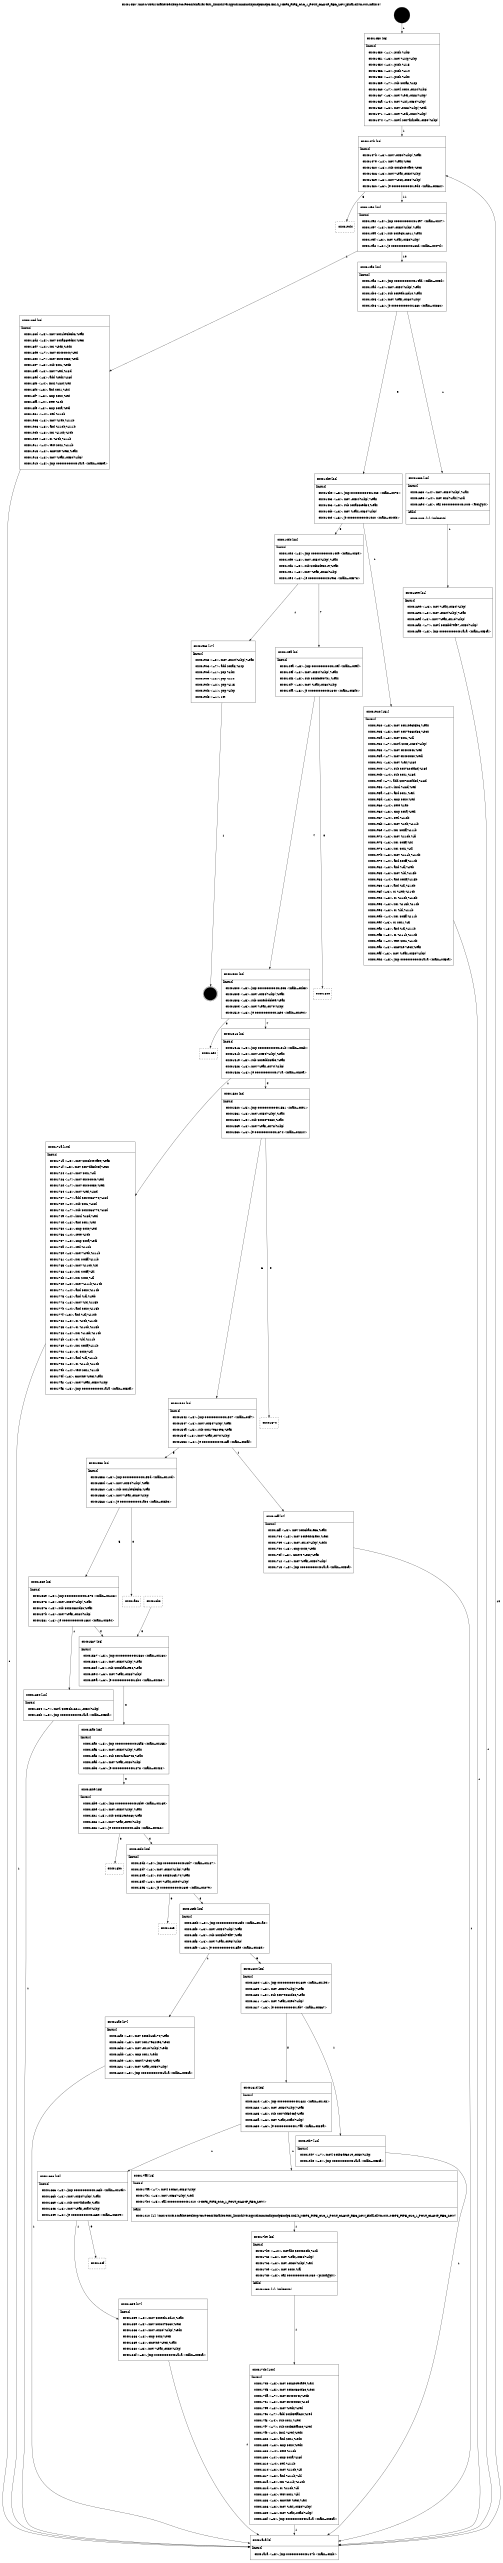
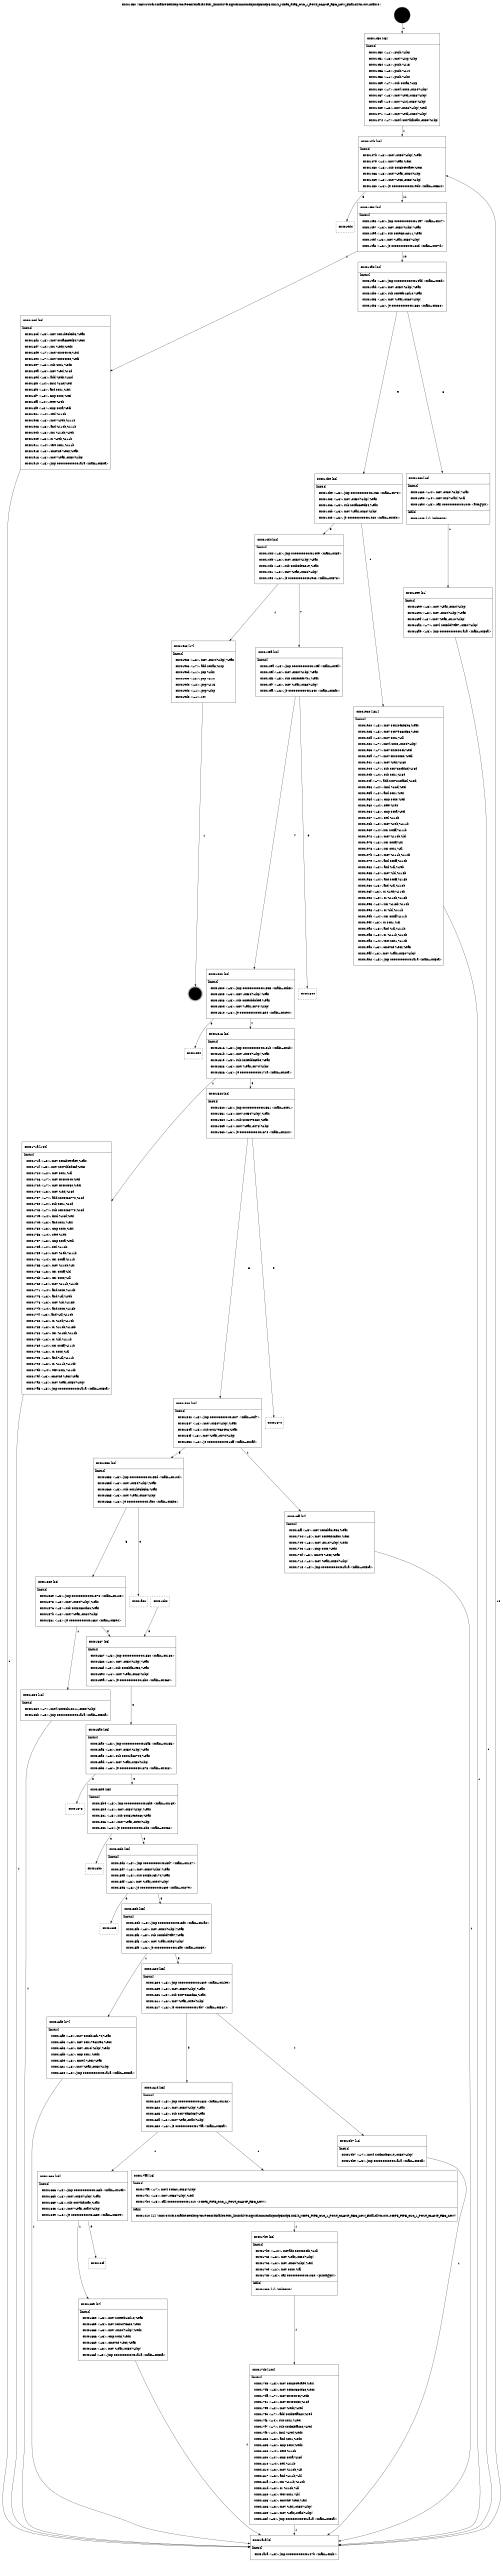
(442, 392) -> (443, 392)
none -> (75, 1809)
